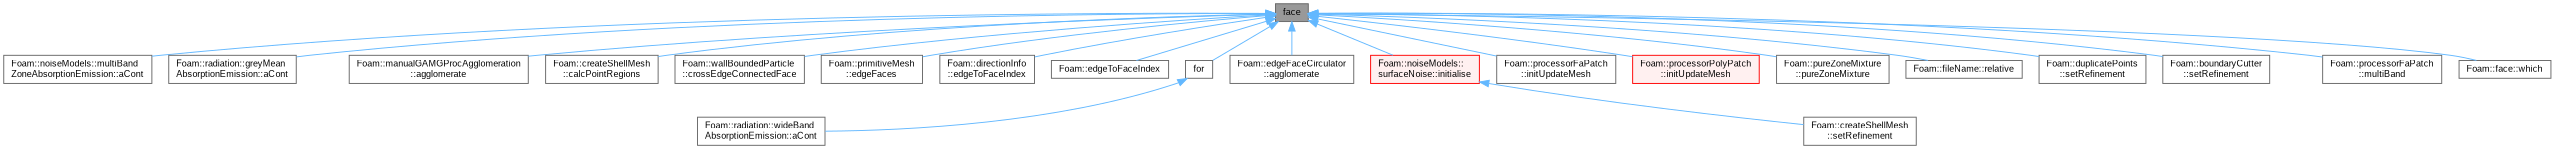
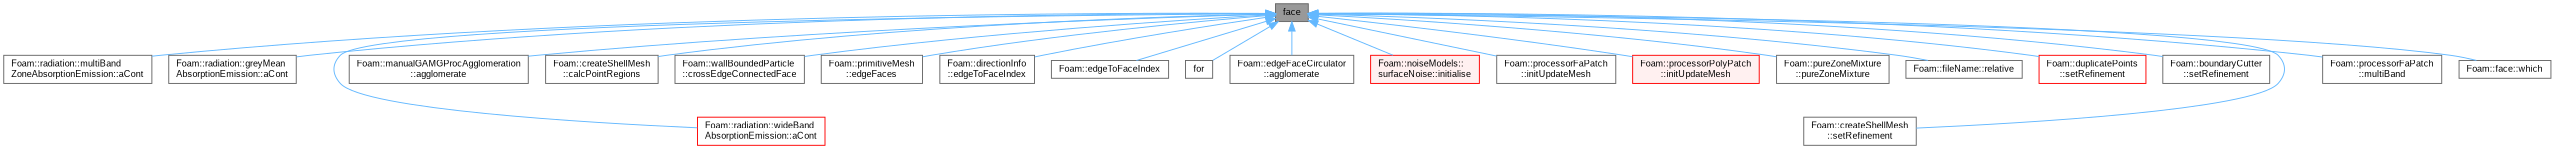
(78, 69) -> (78, 69)
(2092, 69) -> (2092, 69)
(1646, 106) -> (2282, 77)
(1004, 120) -> (339, 82)
(761, 131) -> (761, 131)
